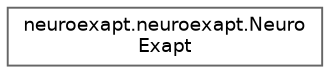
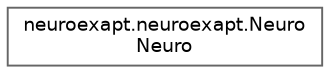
(165, 37) -> (165, 37)
